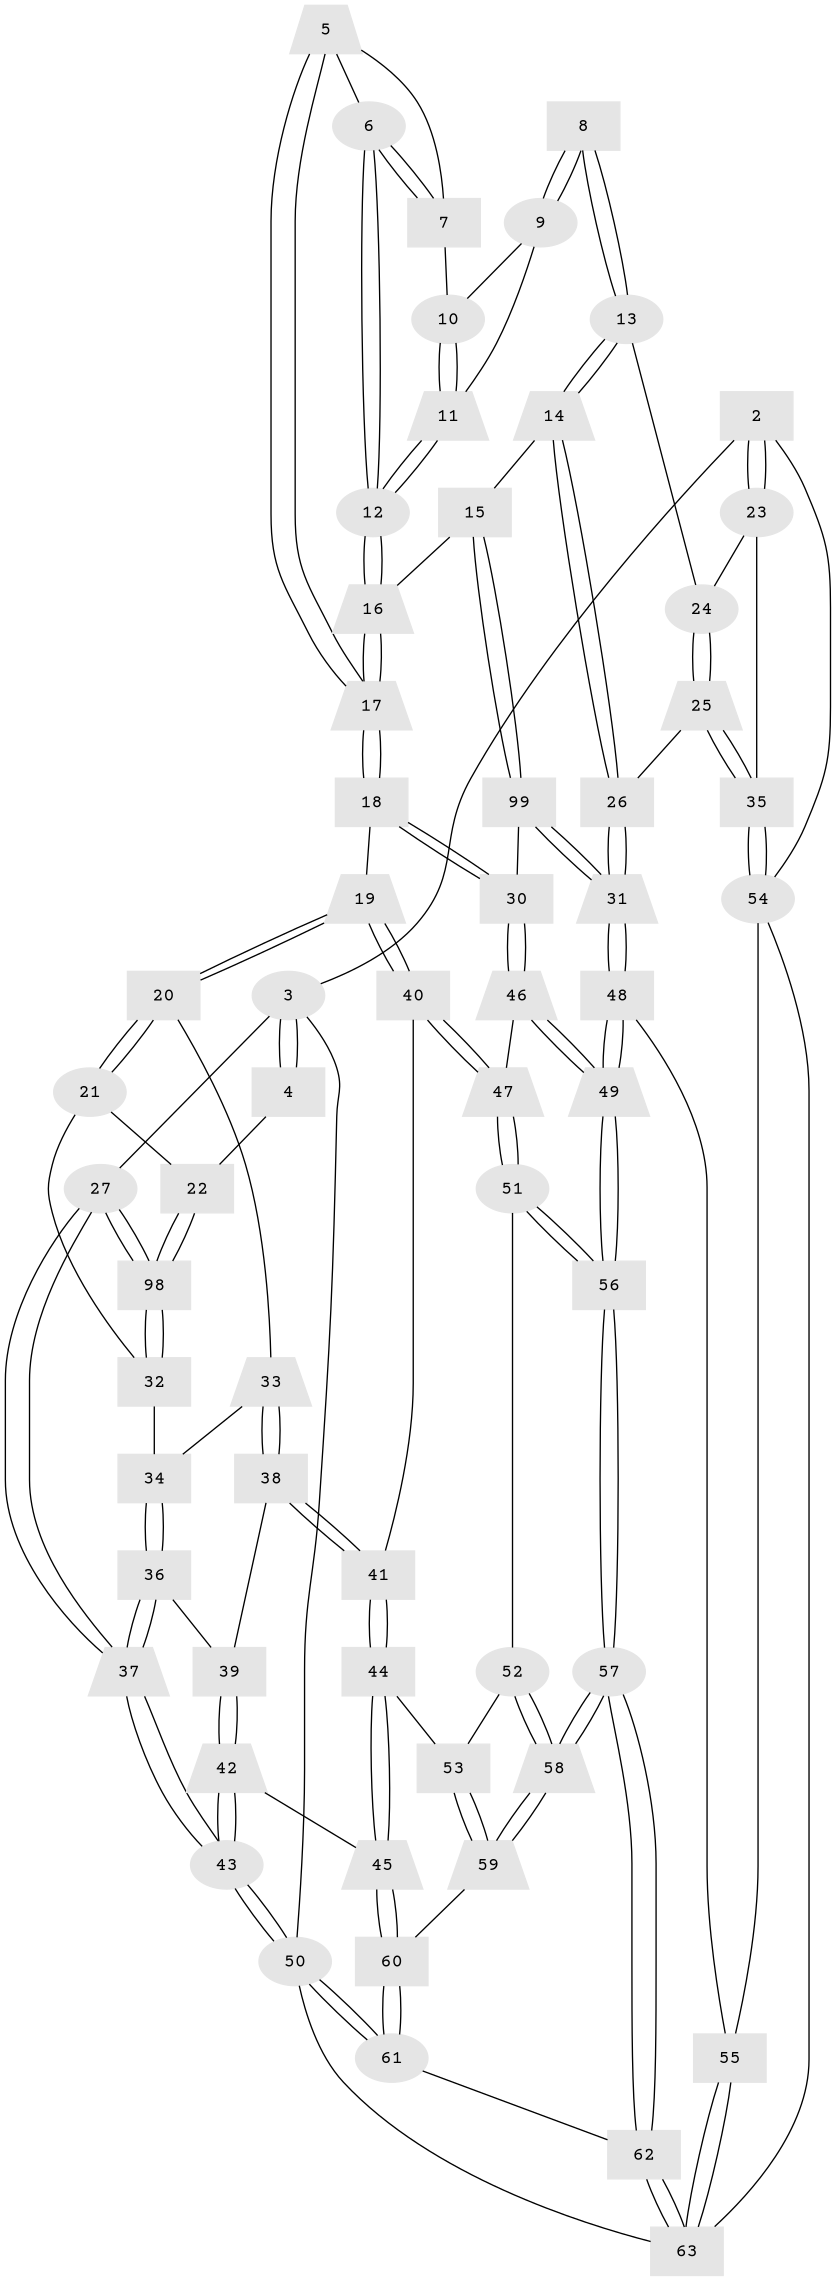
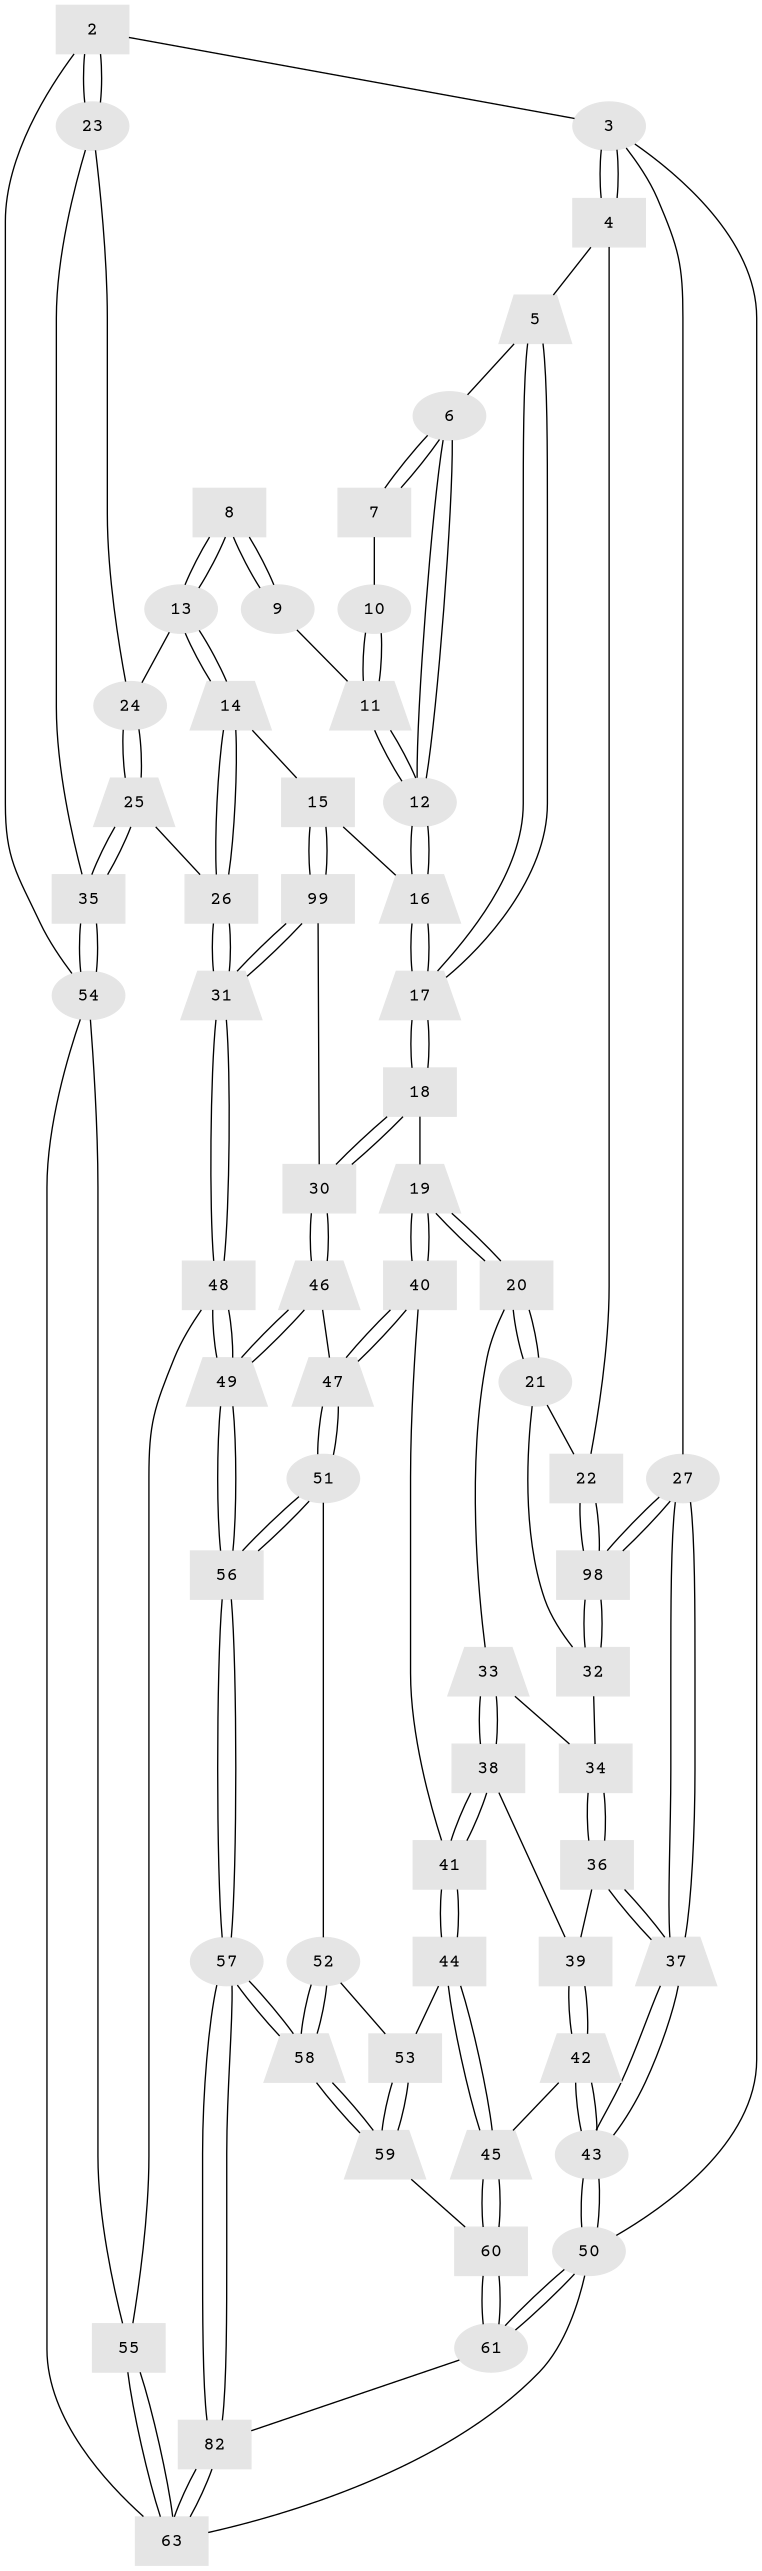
(423, 113) -> (572, 271)
(494, 271) -> none
(644, 2155) -> (215, 2445)
